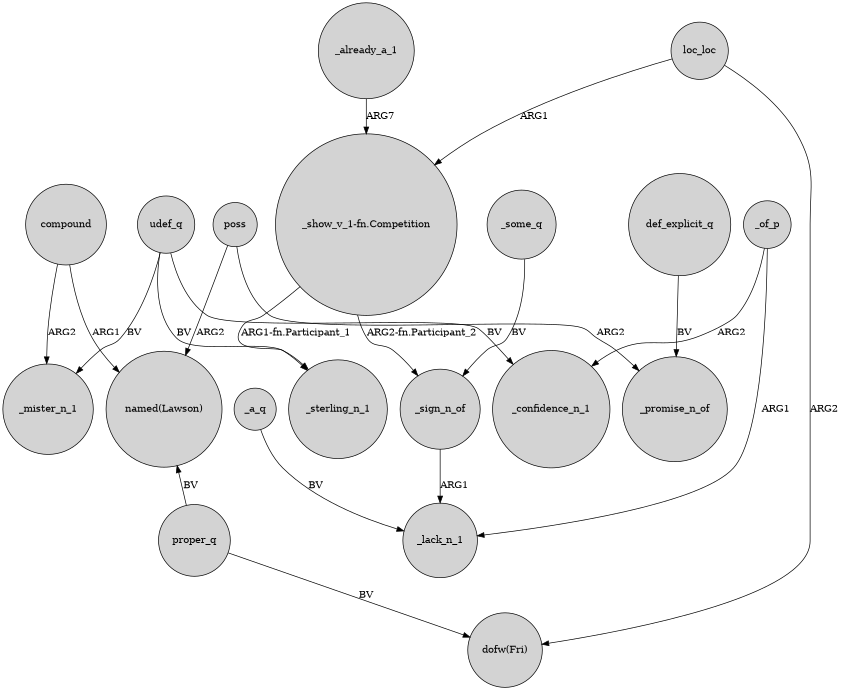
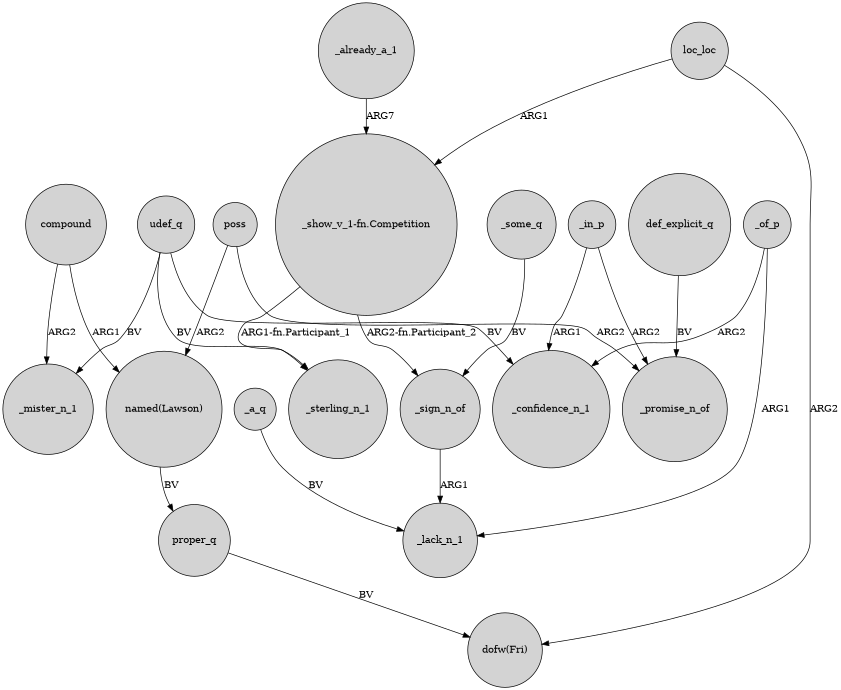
none -> (592, 225)
(183, 489) -> (163, 487)
